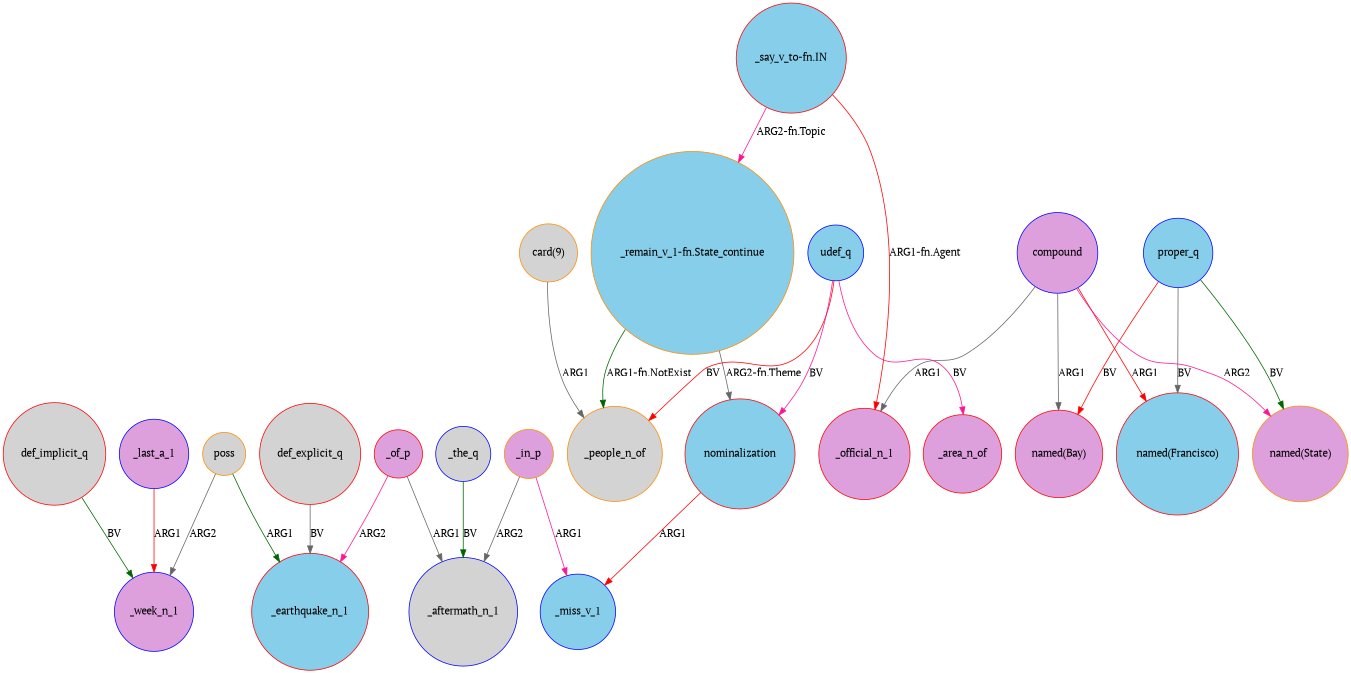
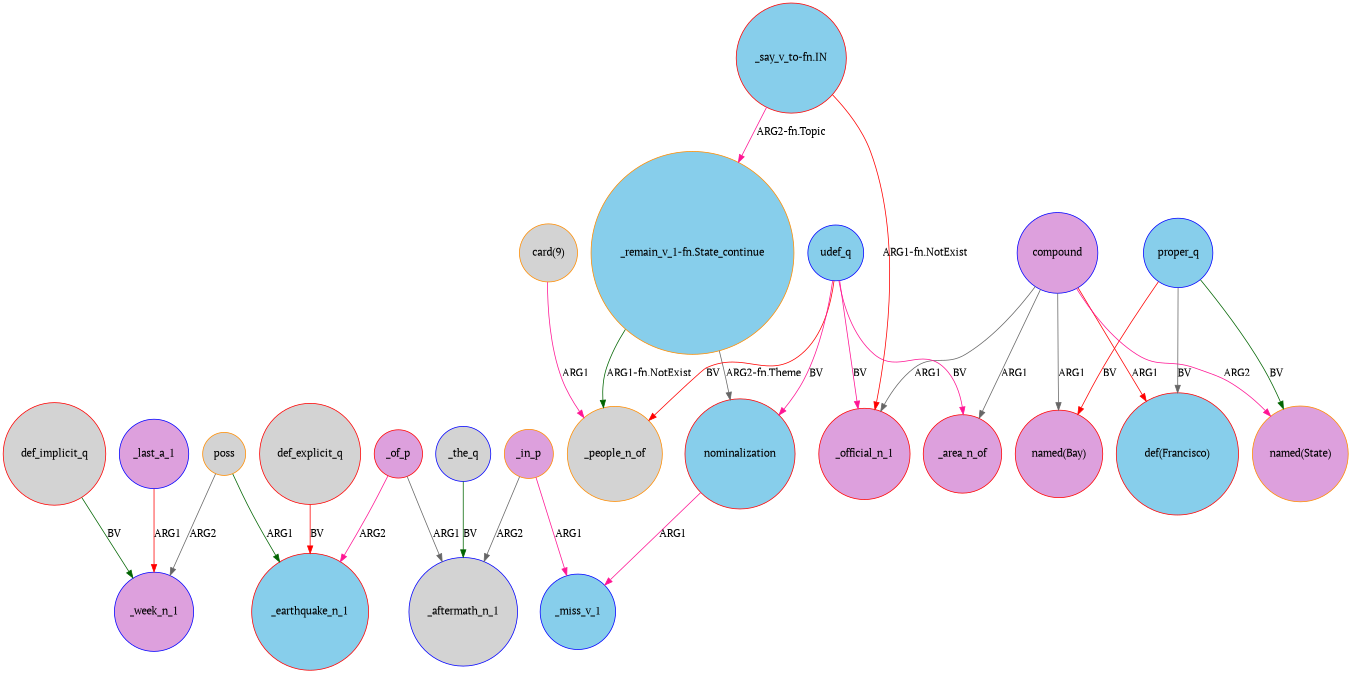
(925, 253) -> (925, 253)
none -> (848, 341)
(554, 349) -> (554, 349)
none -> (1011, 350)
(1177, 454) -> (1177, 454)
(310, 525) -> (310, 525)
(656, 536) -> (656, 536)
